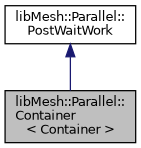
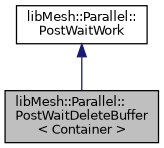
(70, 117) -> (82, 117)
